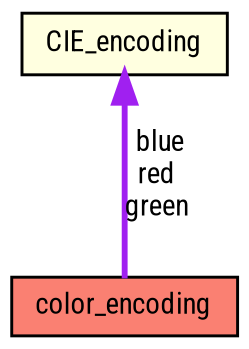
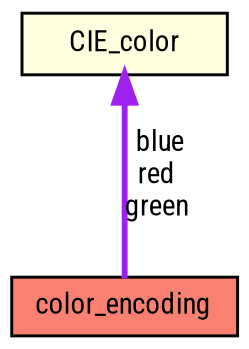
(125, 44) -> (125, 44)
